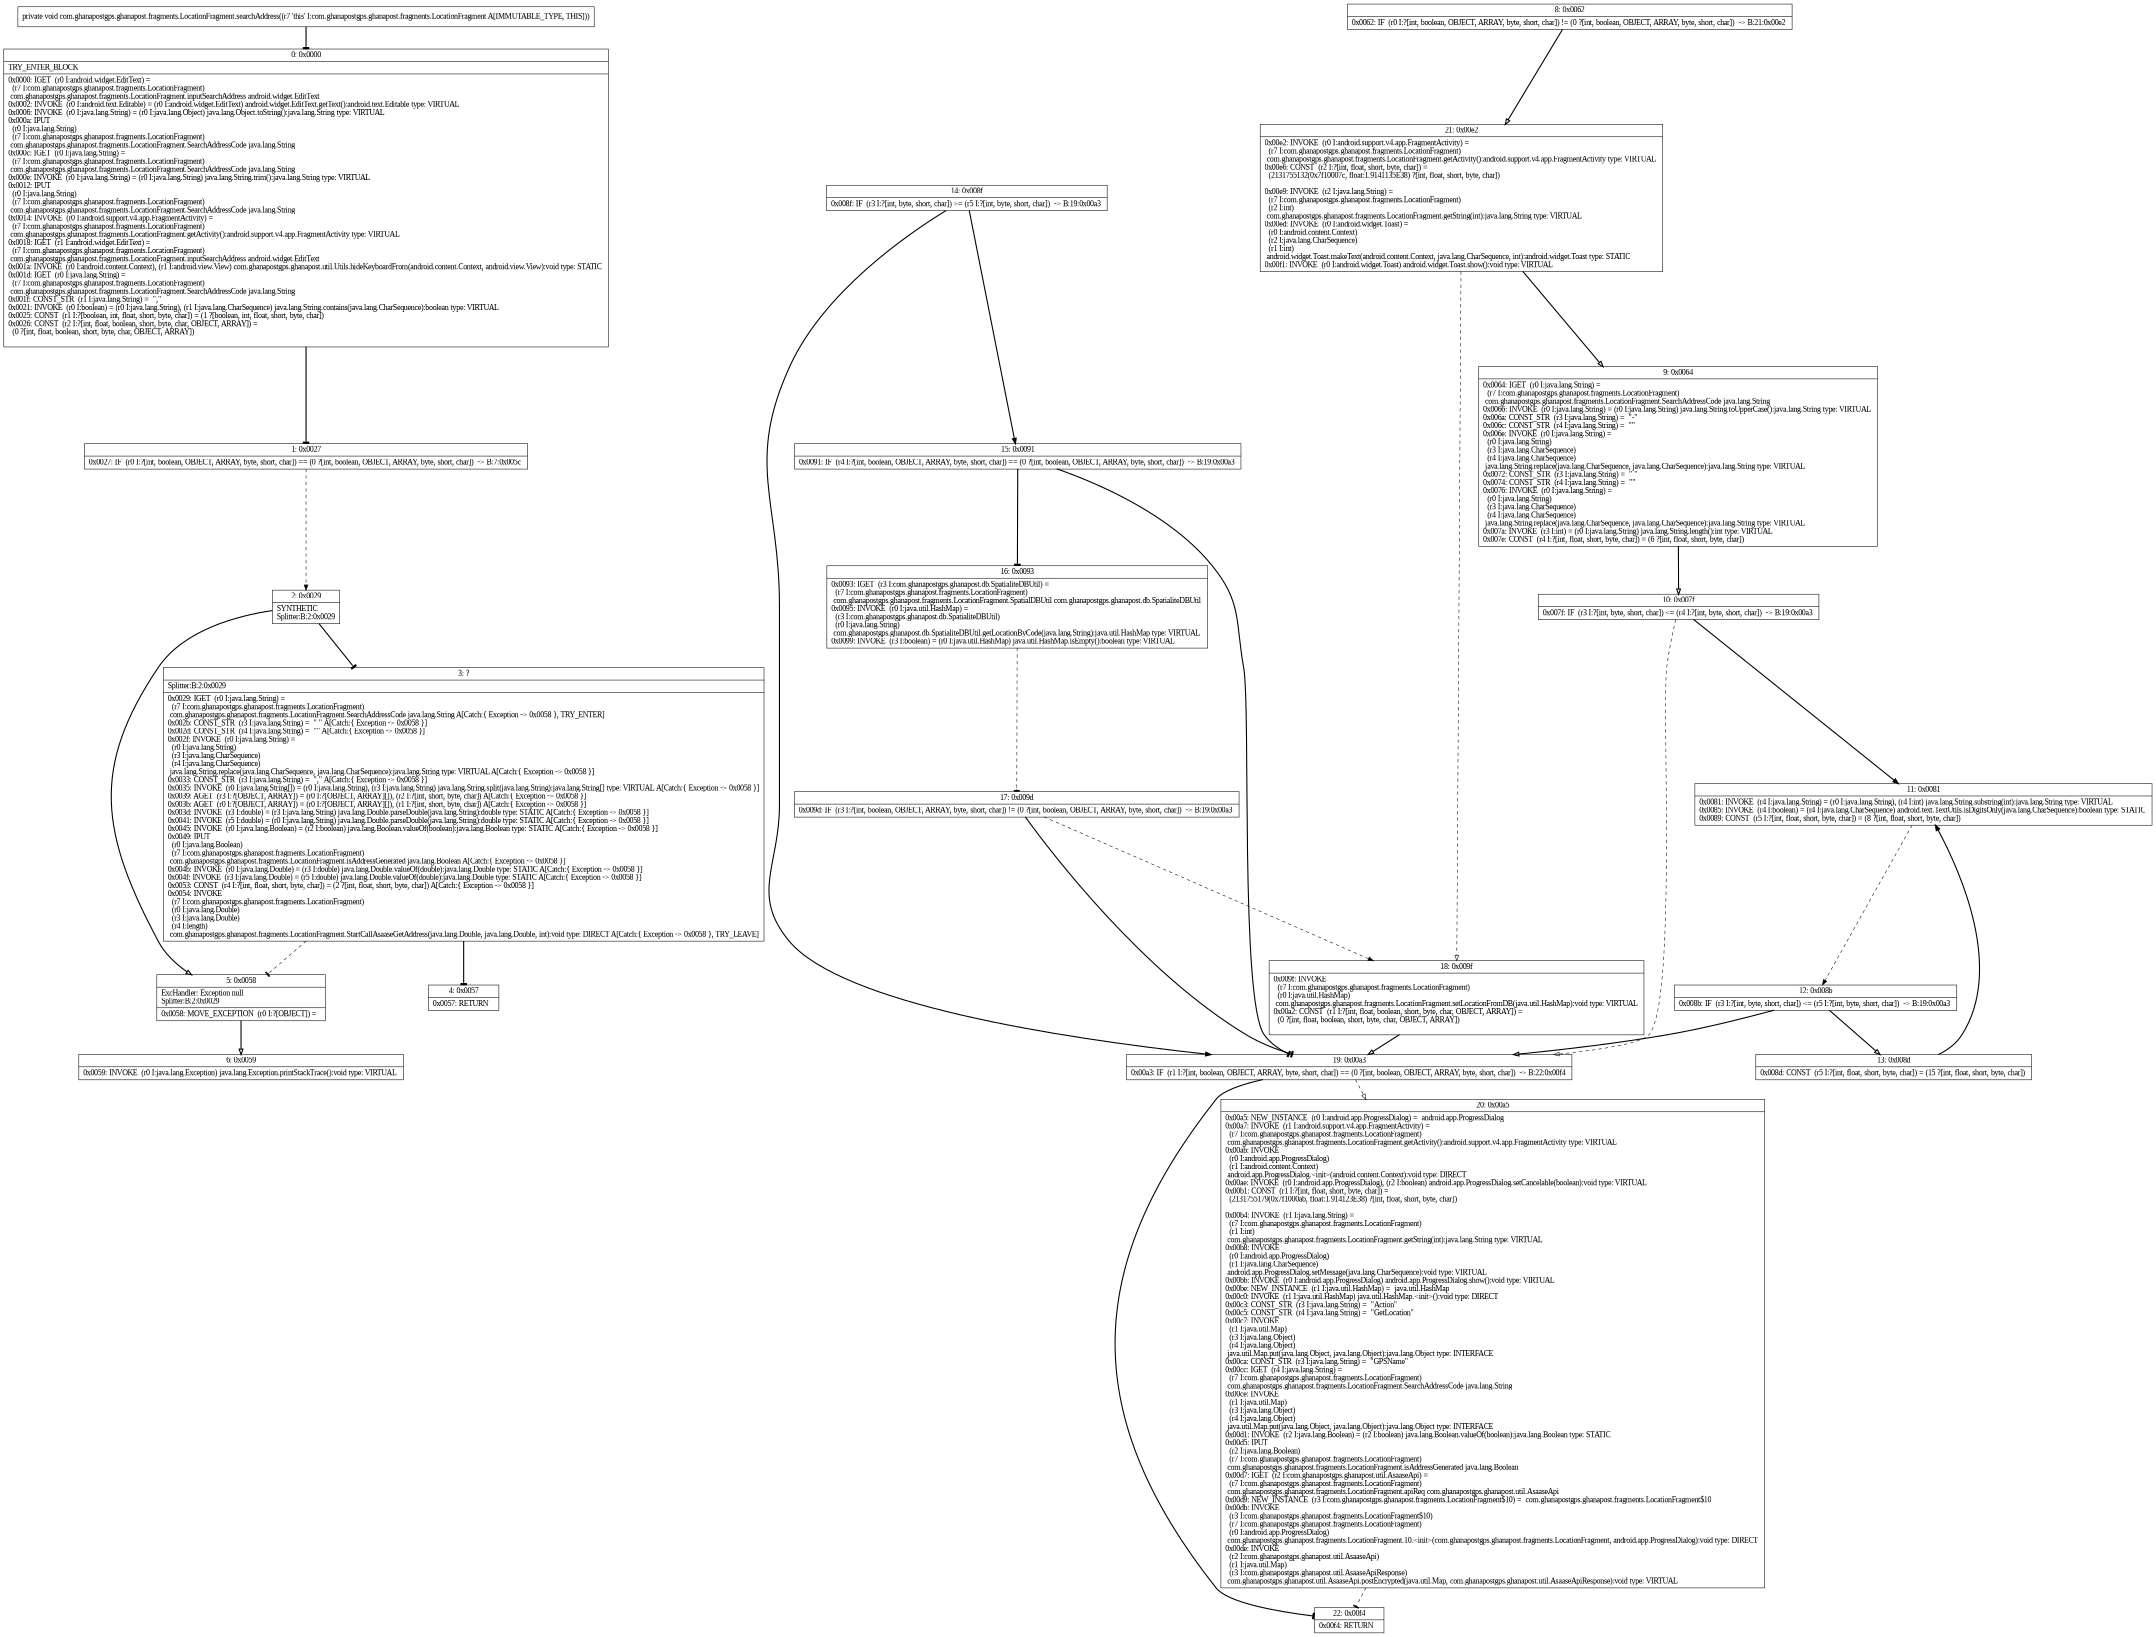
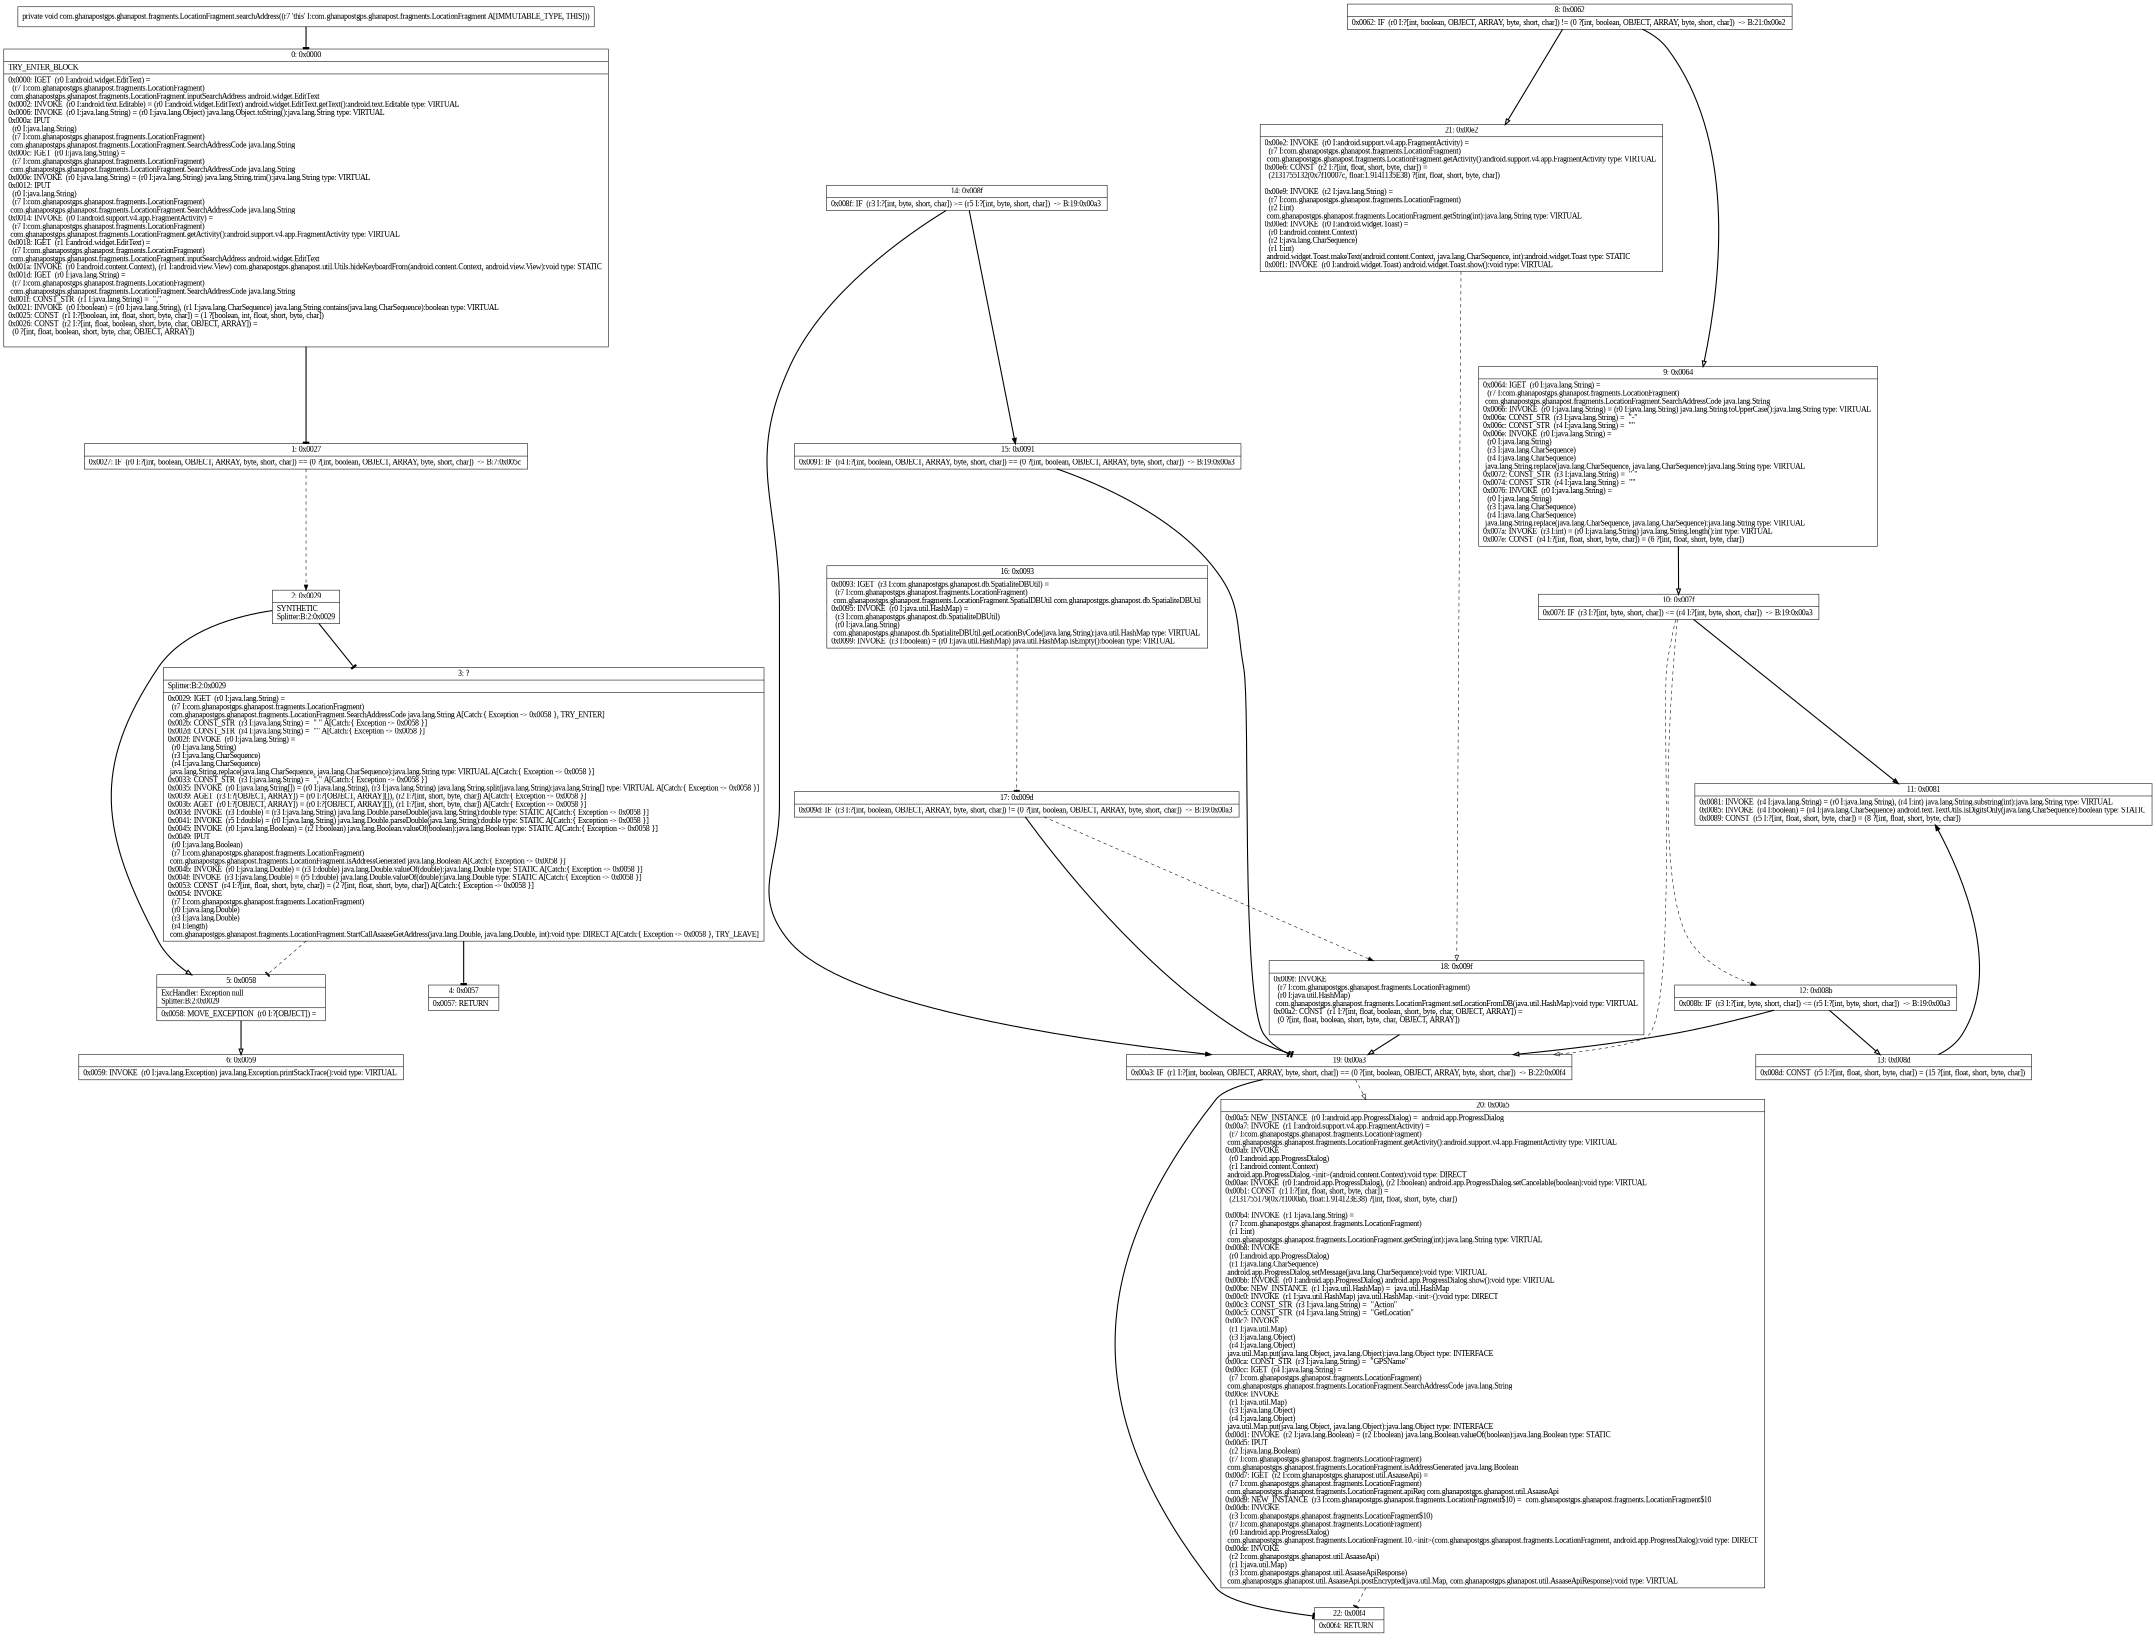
(1561, 317) -> (1716, 184)
(1018, 516) -> none
(1869, 903) -> (1670, 849)
